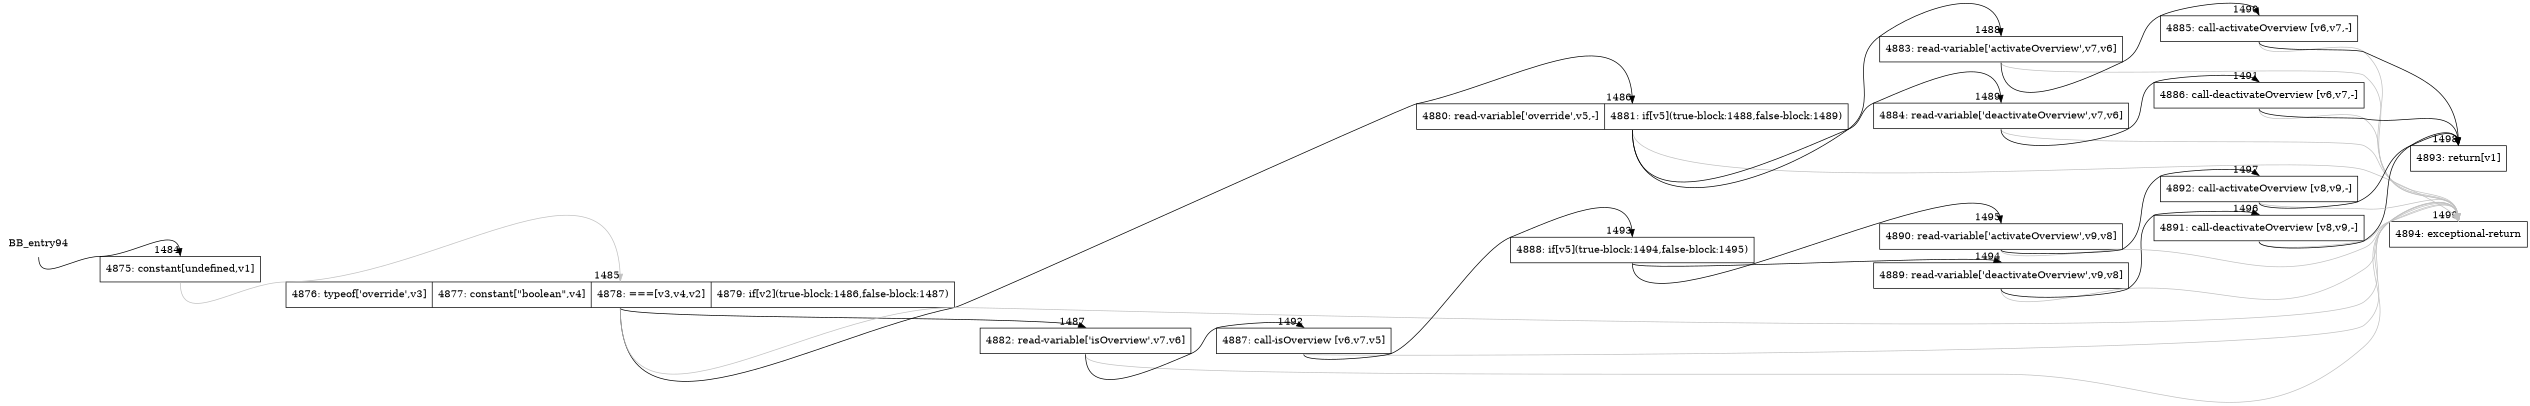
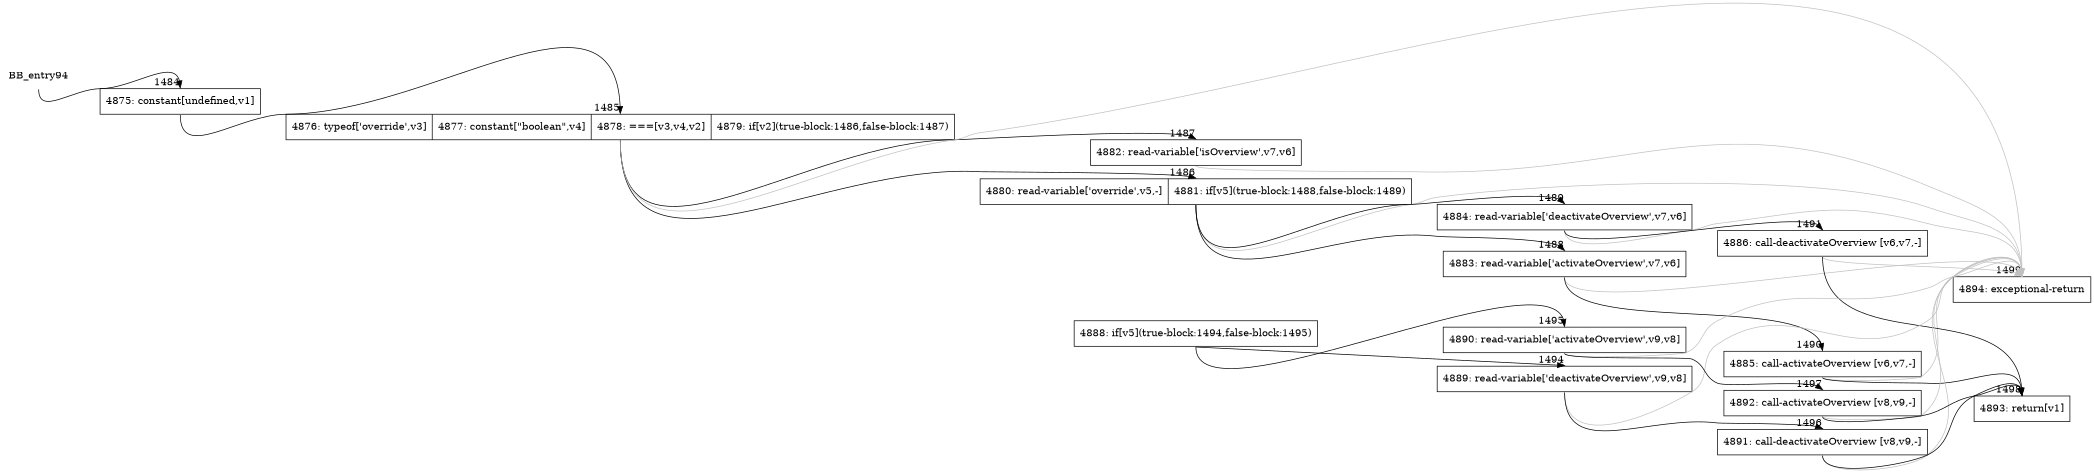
(412, 257) -> (412, 89)
(1304, 341) -> none
